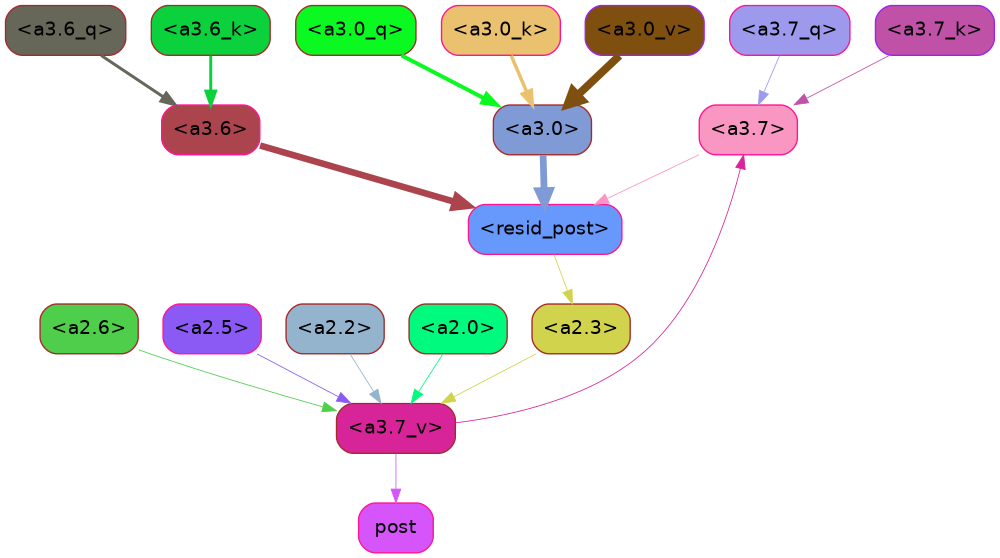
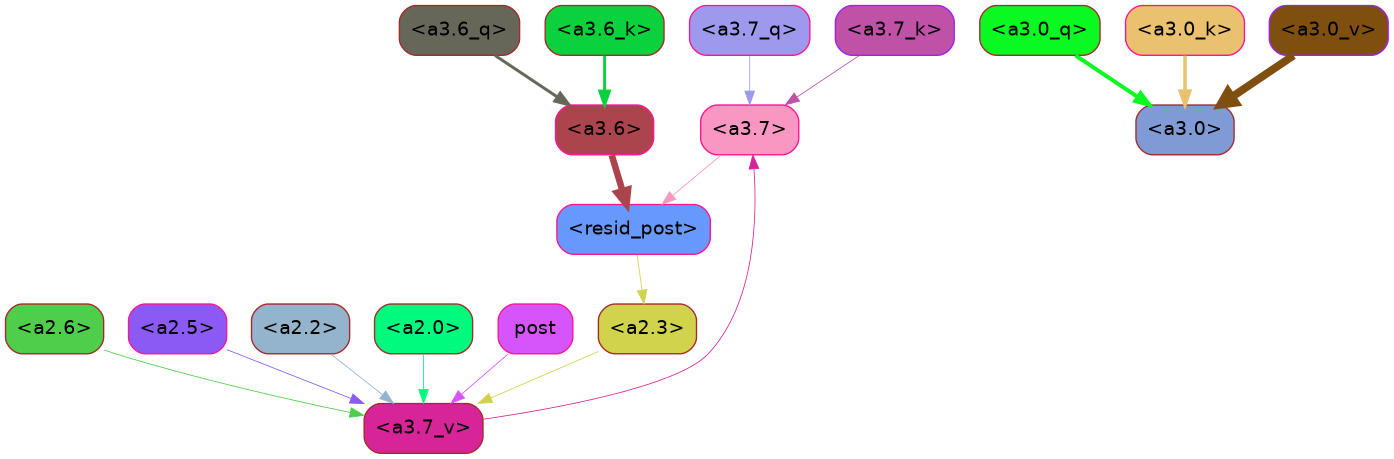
(544, 173) -> none
(396, 471) -> (485, 374)
